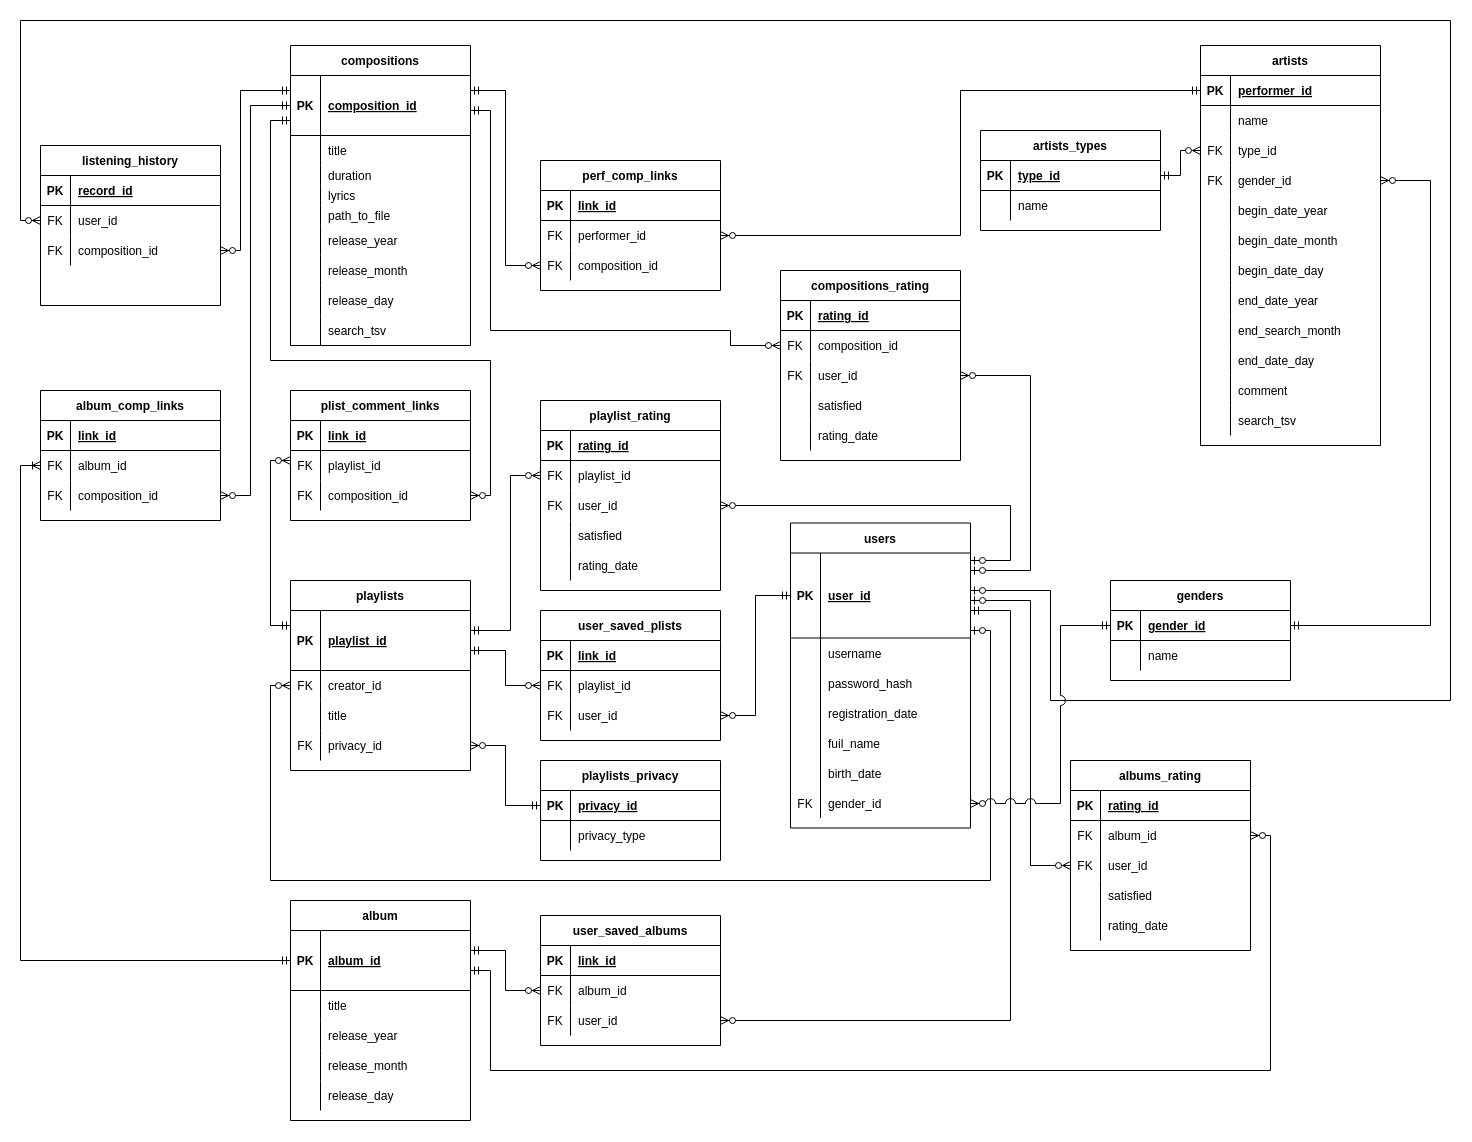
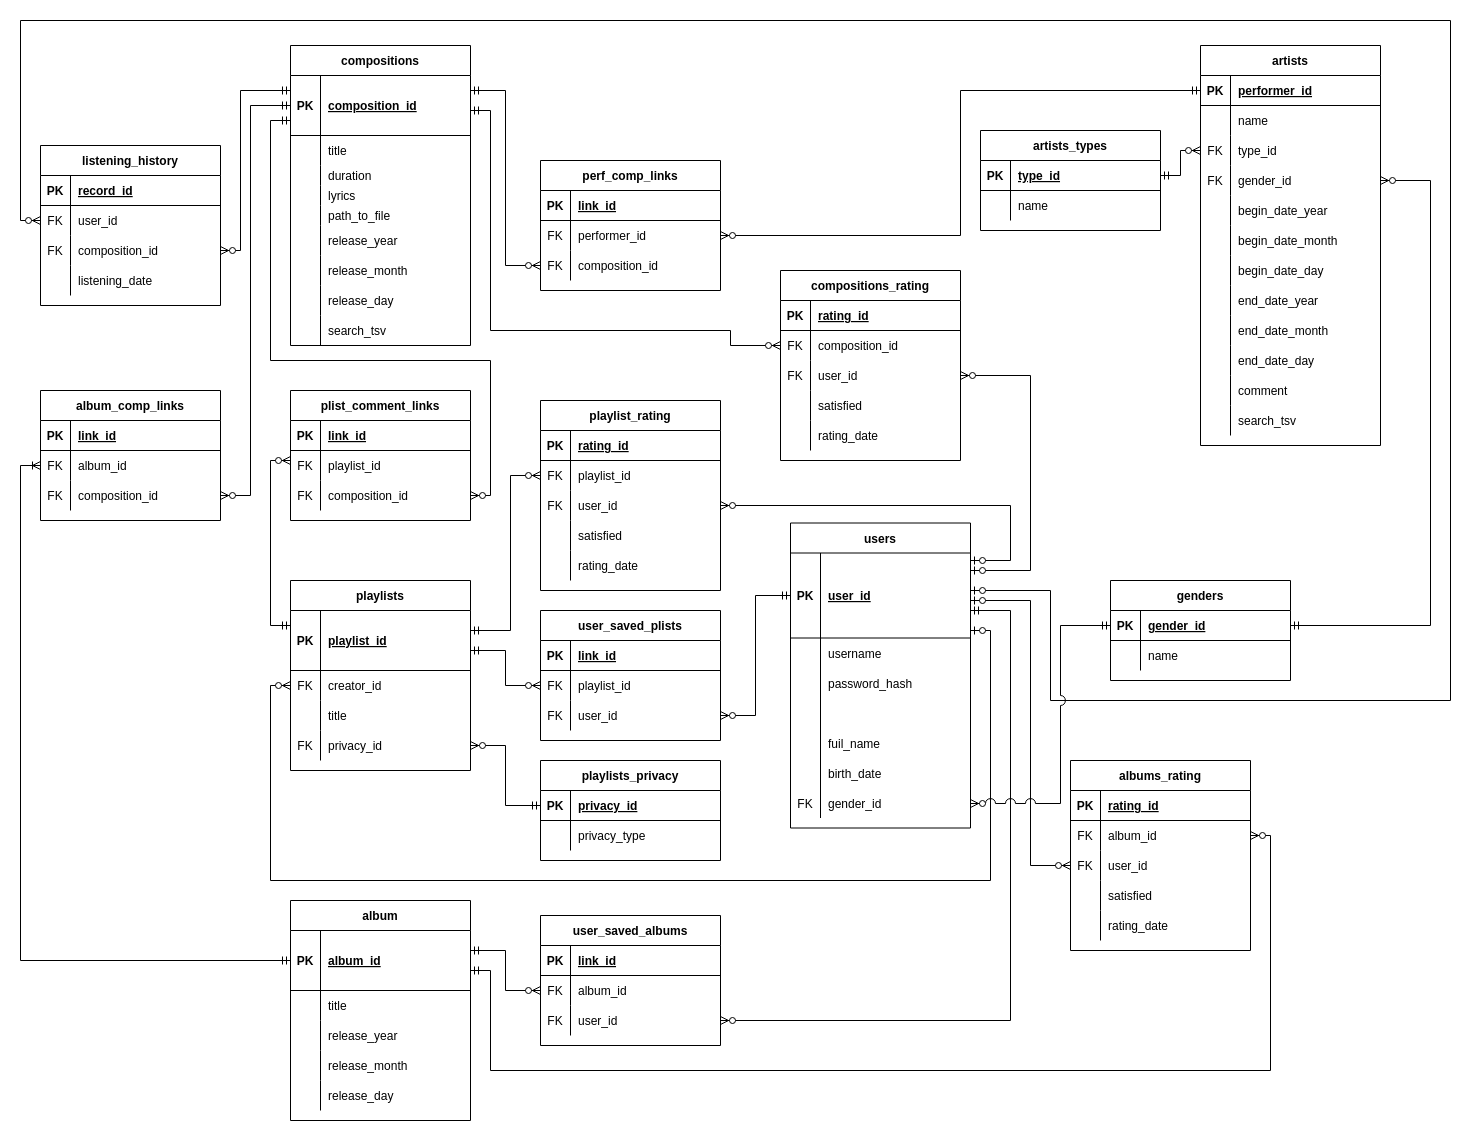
none -> (146, 281)
(1292, 331) -> (1285, 331)
(896, 713) -> none
